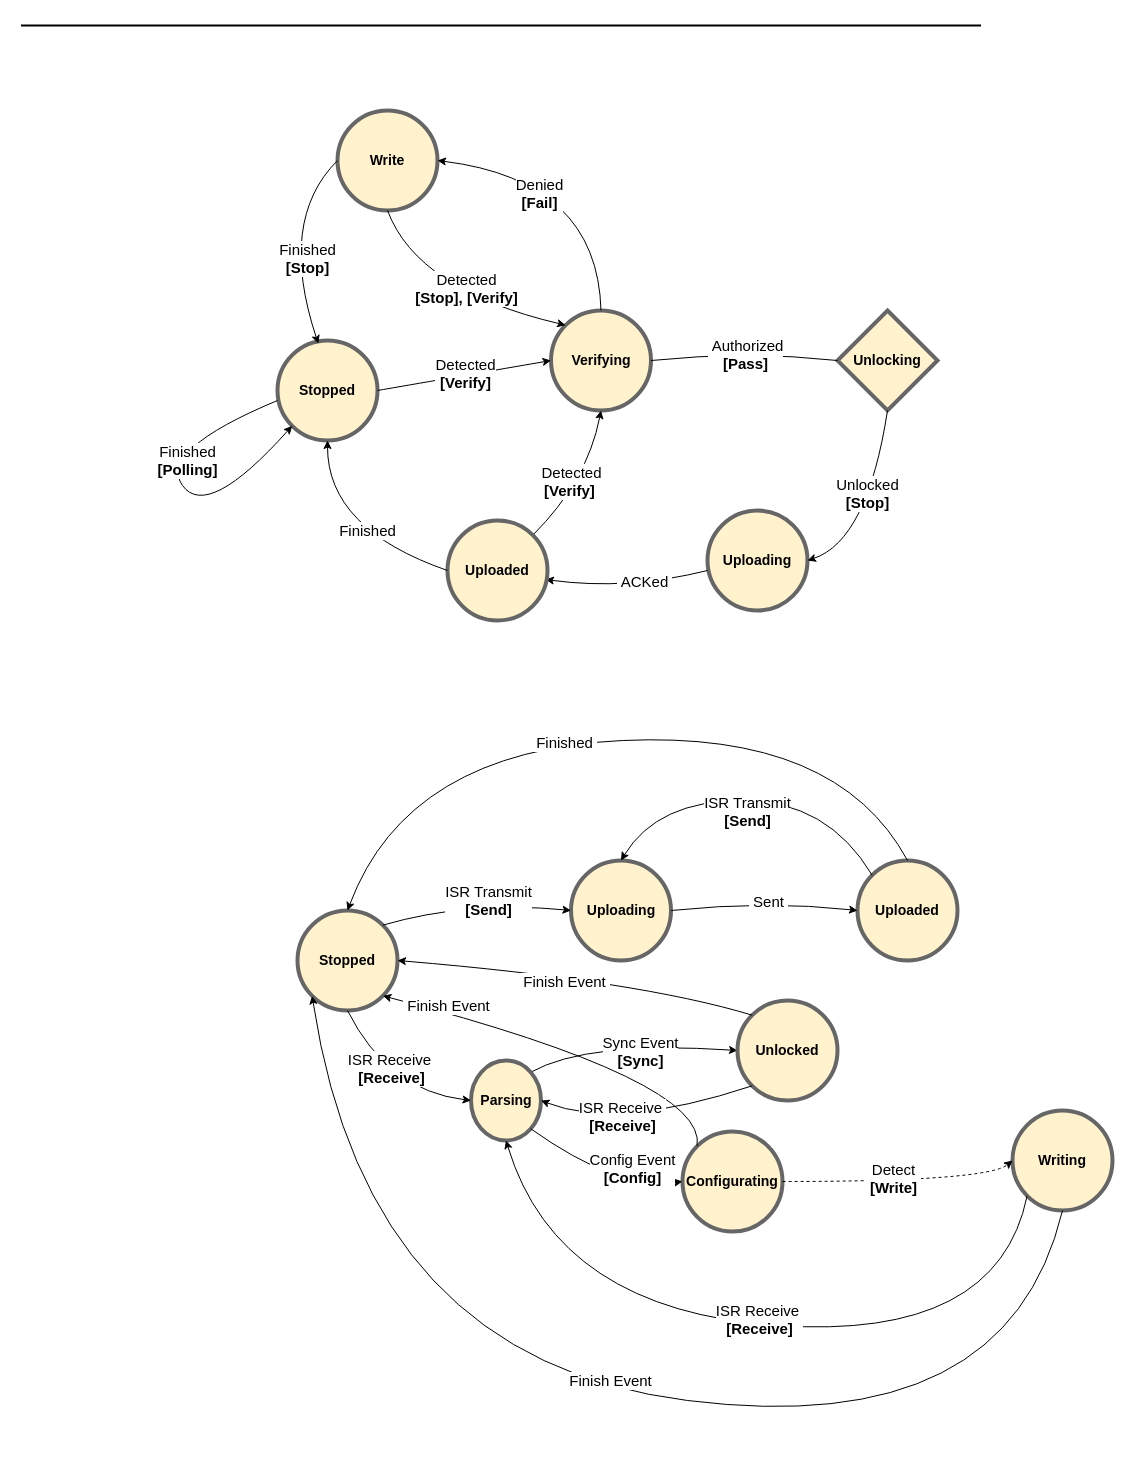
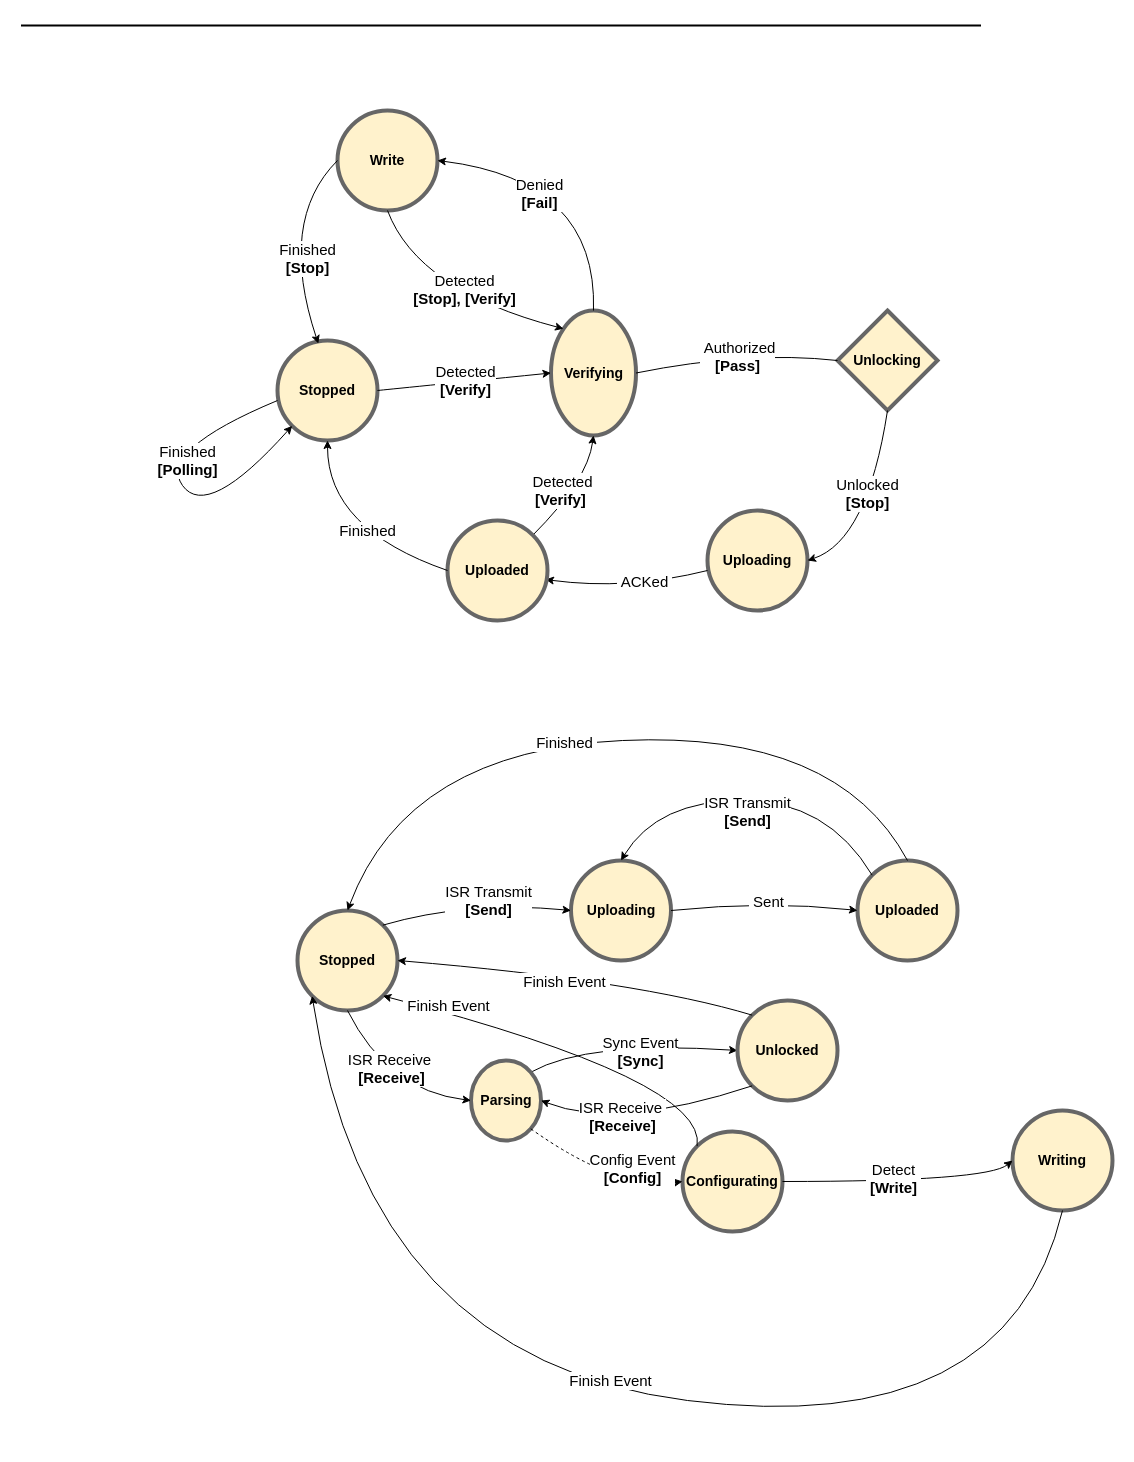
(601, 361) -> (594, 373)
(559, 1147) -> (559, 1147)
(965, 1175) -> (965, 1175)
(942, 1304) -> none
